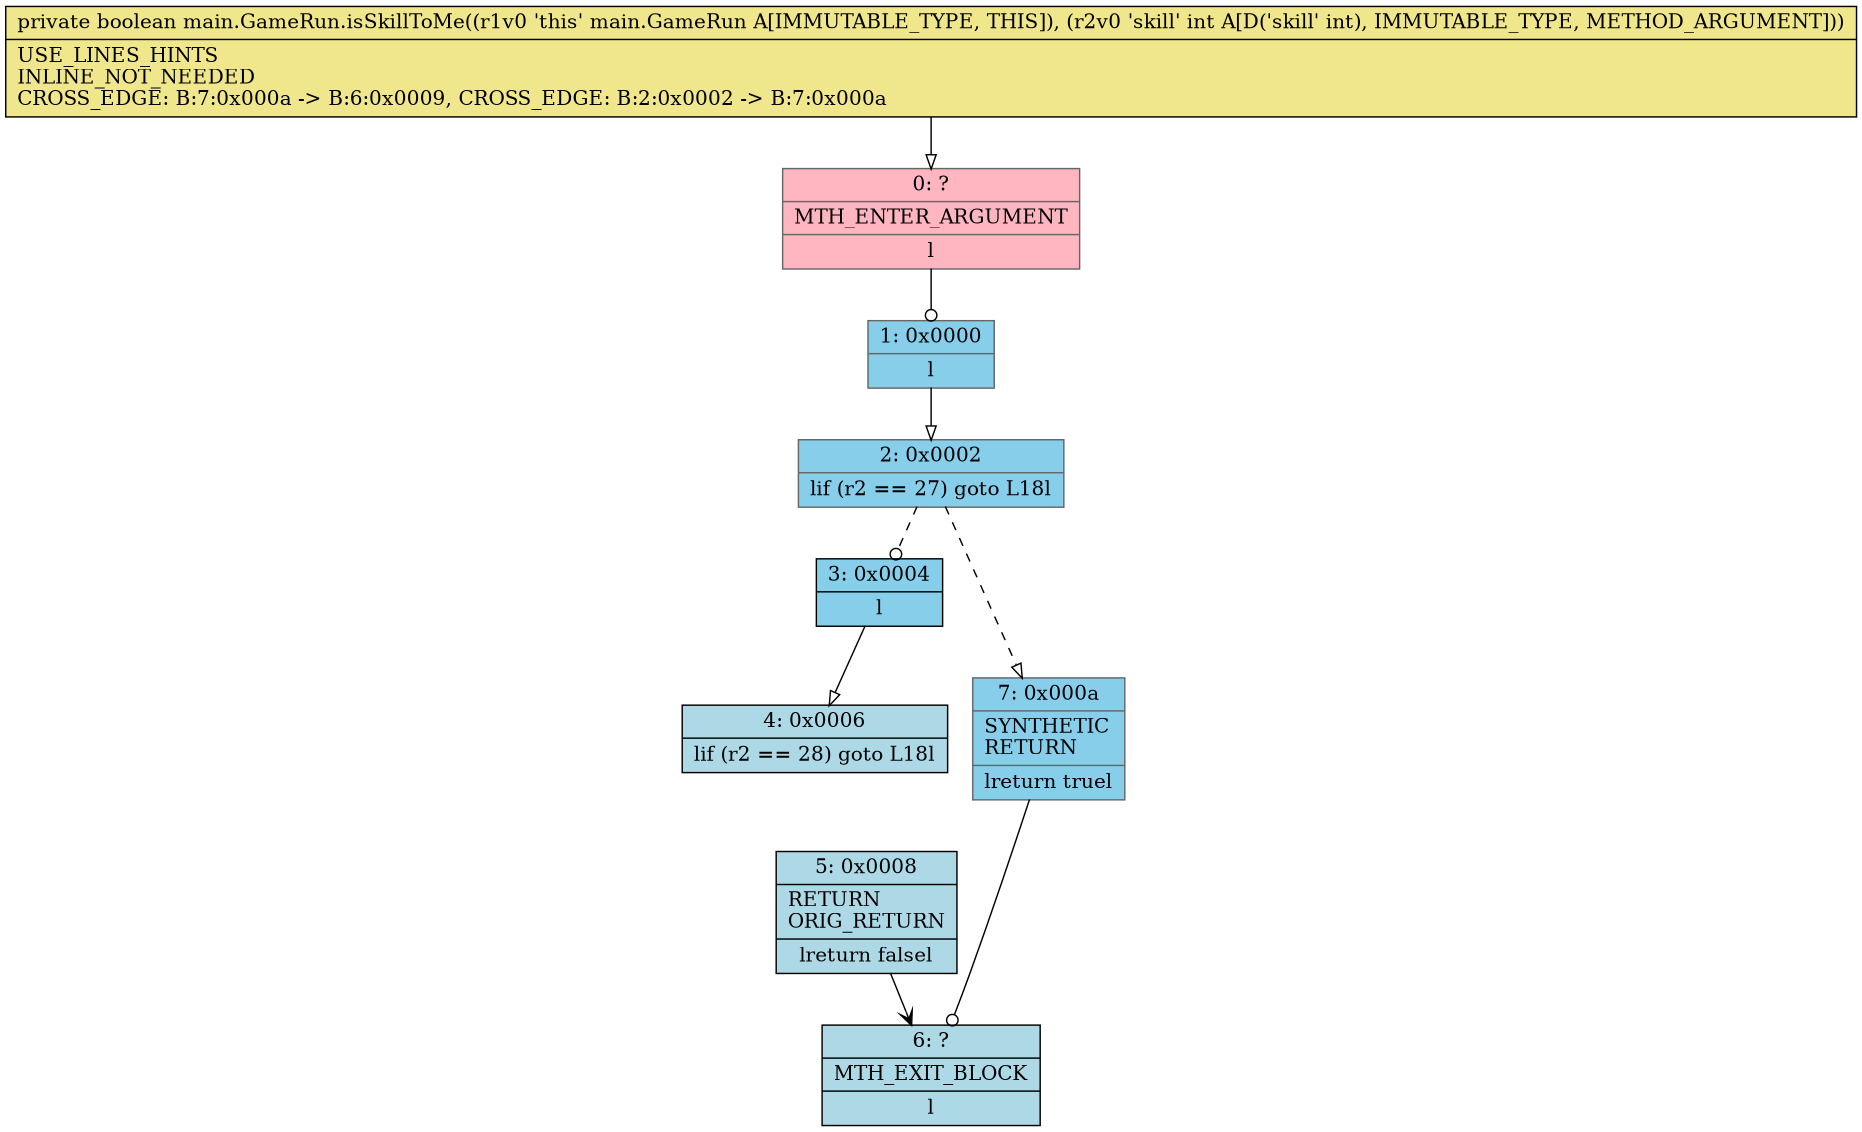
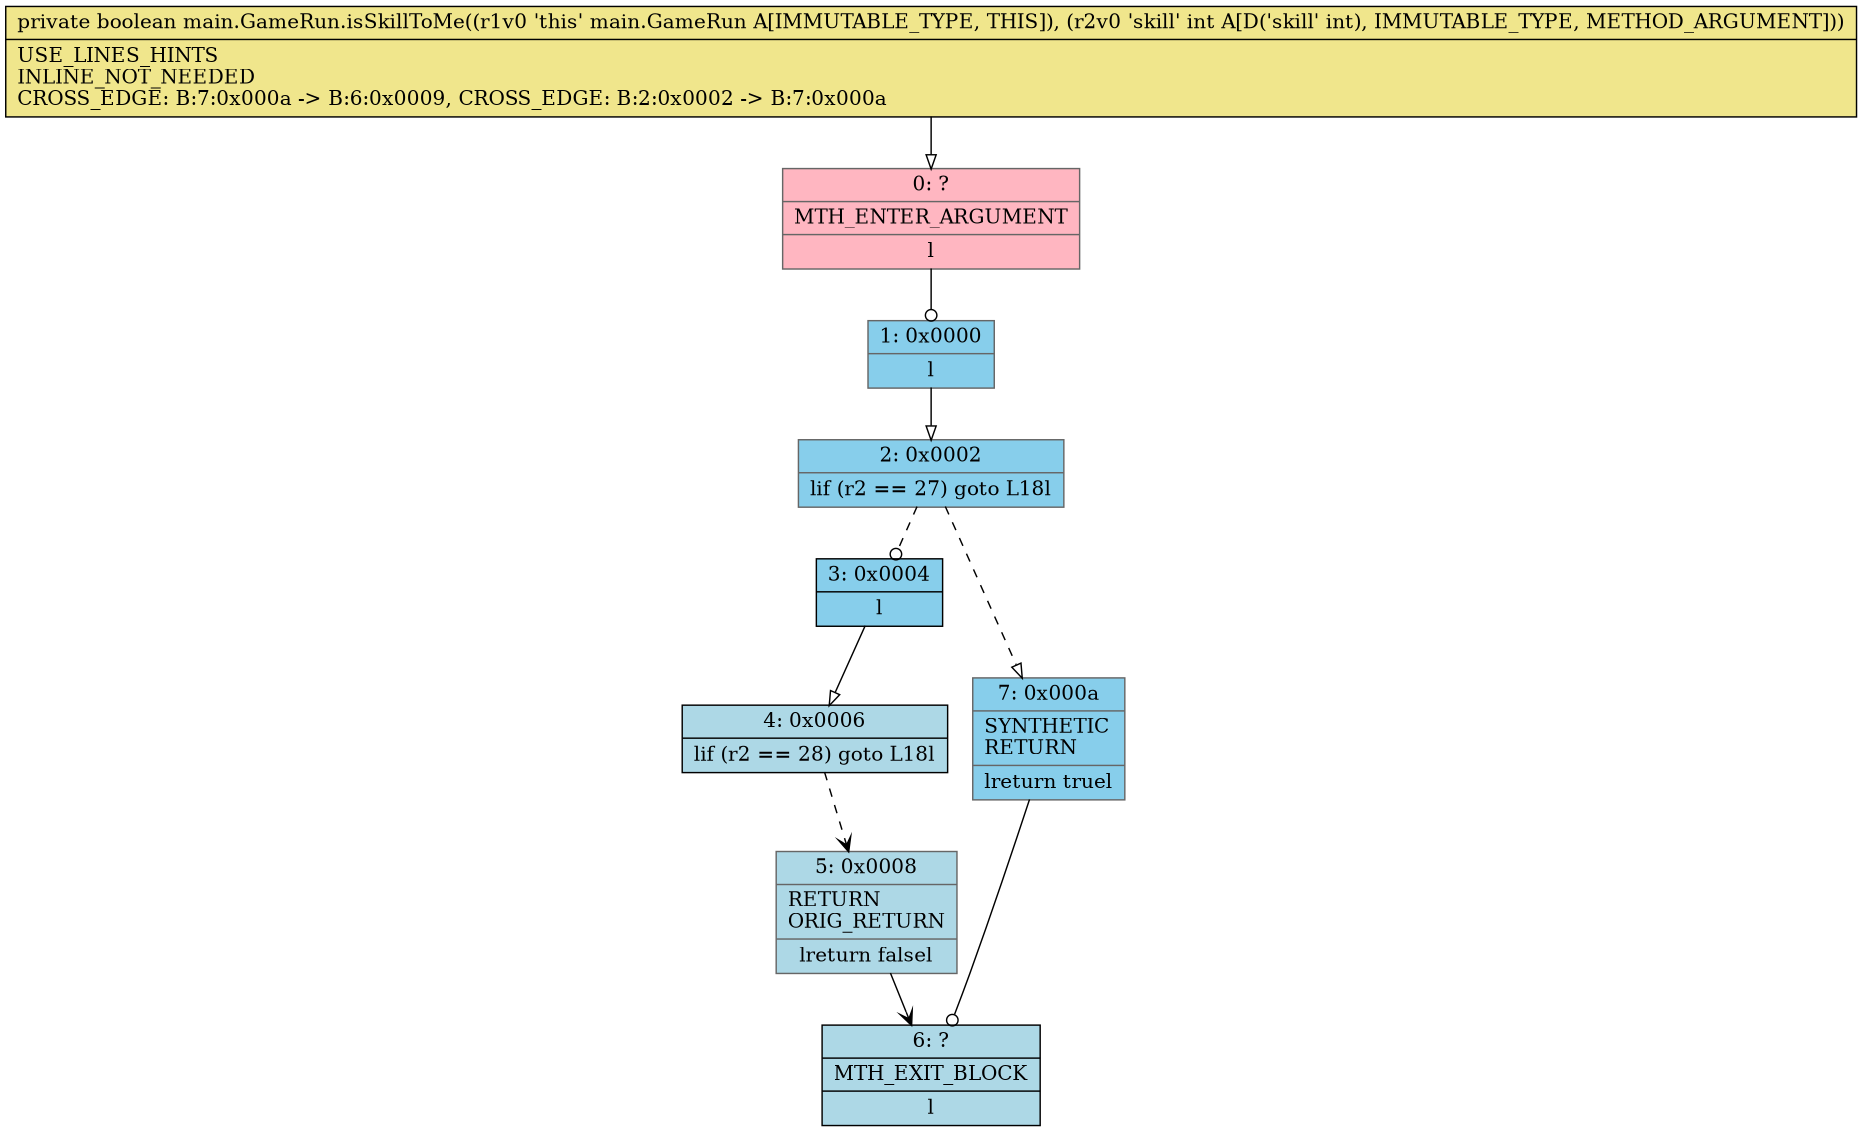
none -> (834, 805)
(867, 912) -> (867, 912)
